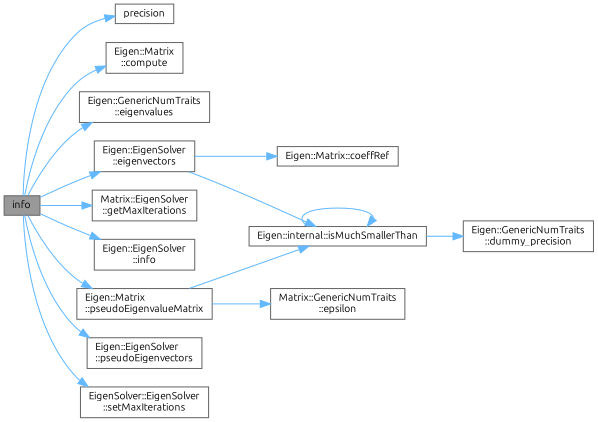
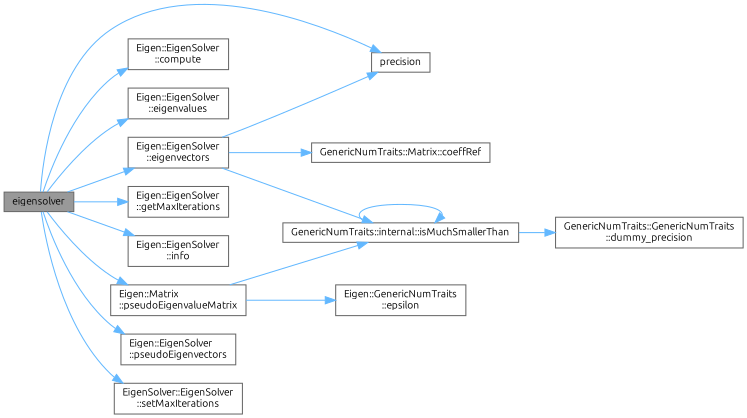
(145, 58) -> (178, 54)
(145, 107) -> (178, 103)
none -> (296, 108)
(338, 156) -> (401, 153)
(22, 206) -> (39, 202)
(145, 206) -> (178, 202)
(338, 236) -> (401, 233)
(528, 236) -> (649, 233)
(338, 304) -> (401, 300)
